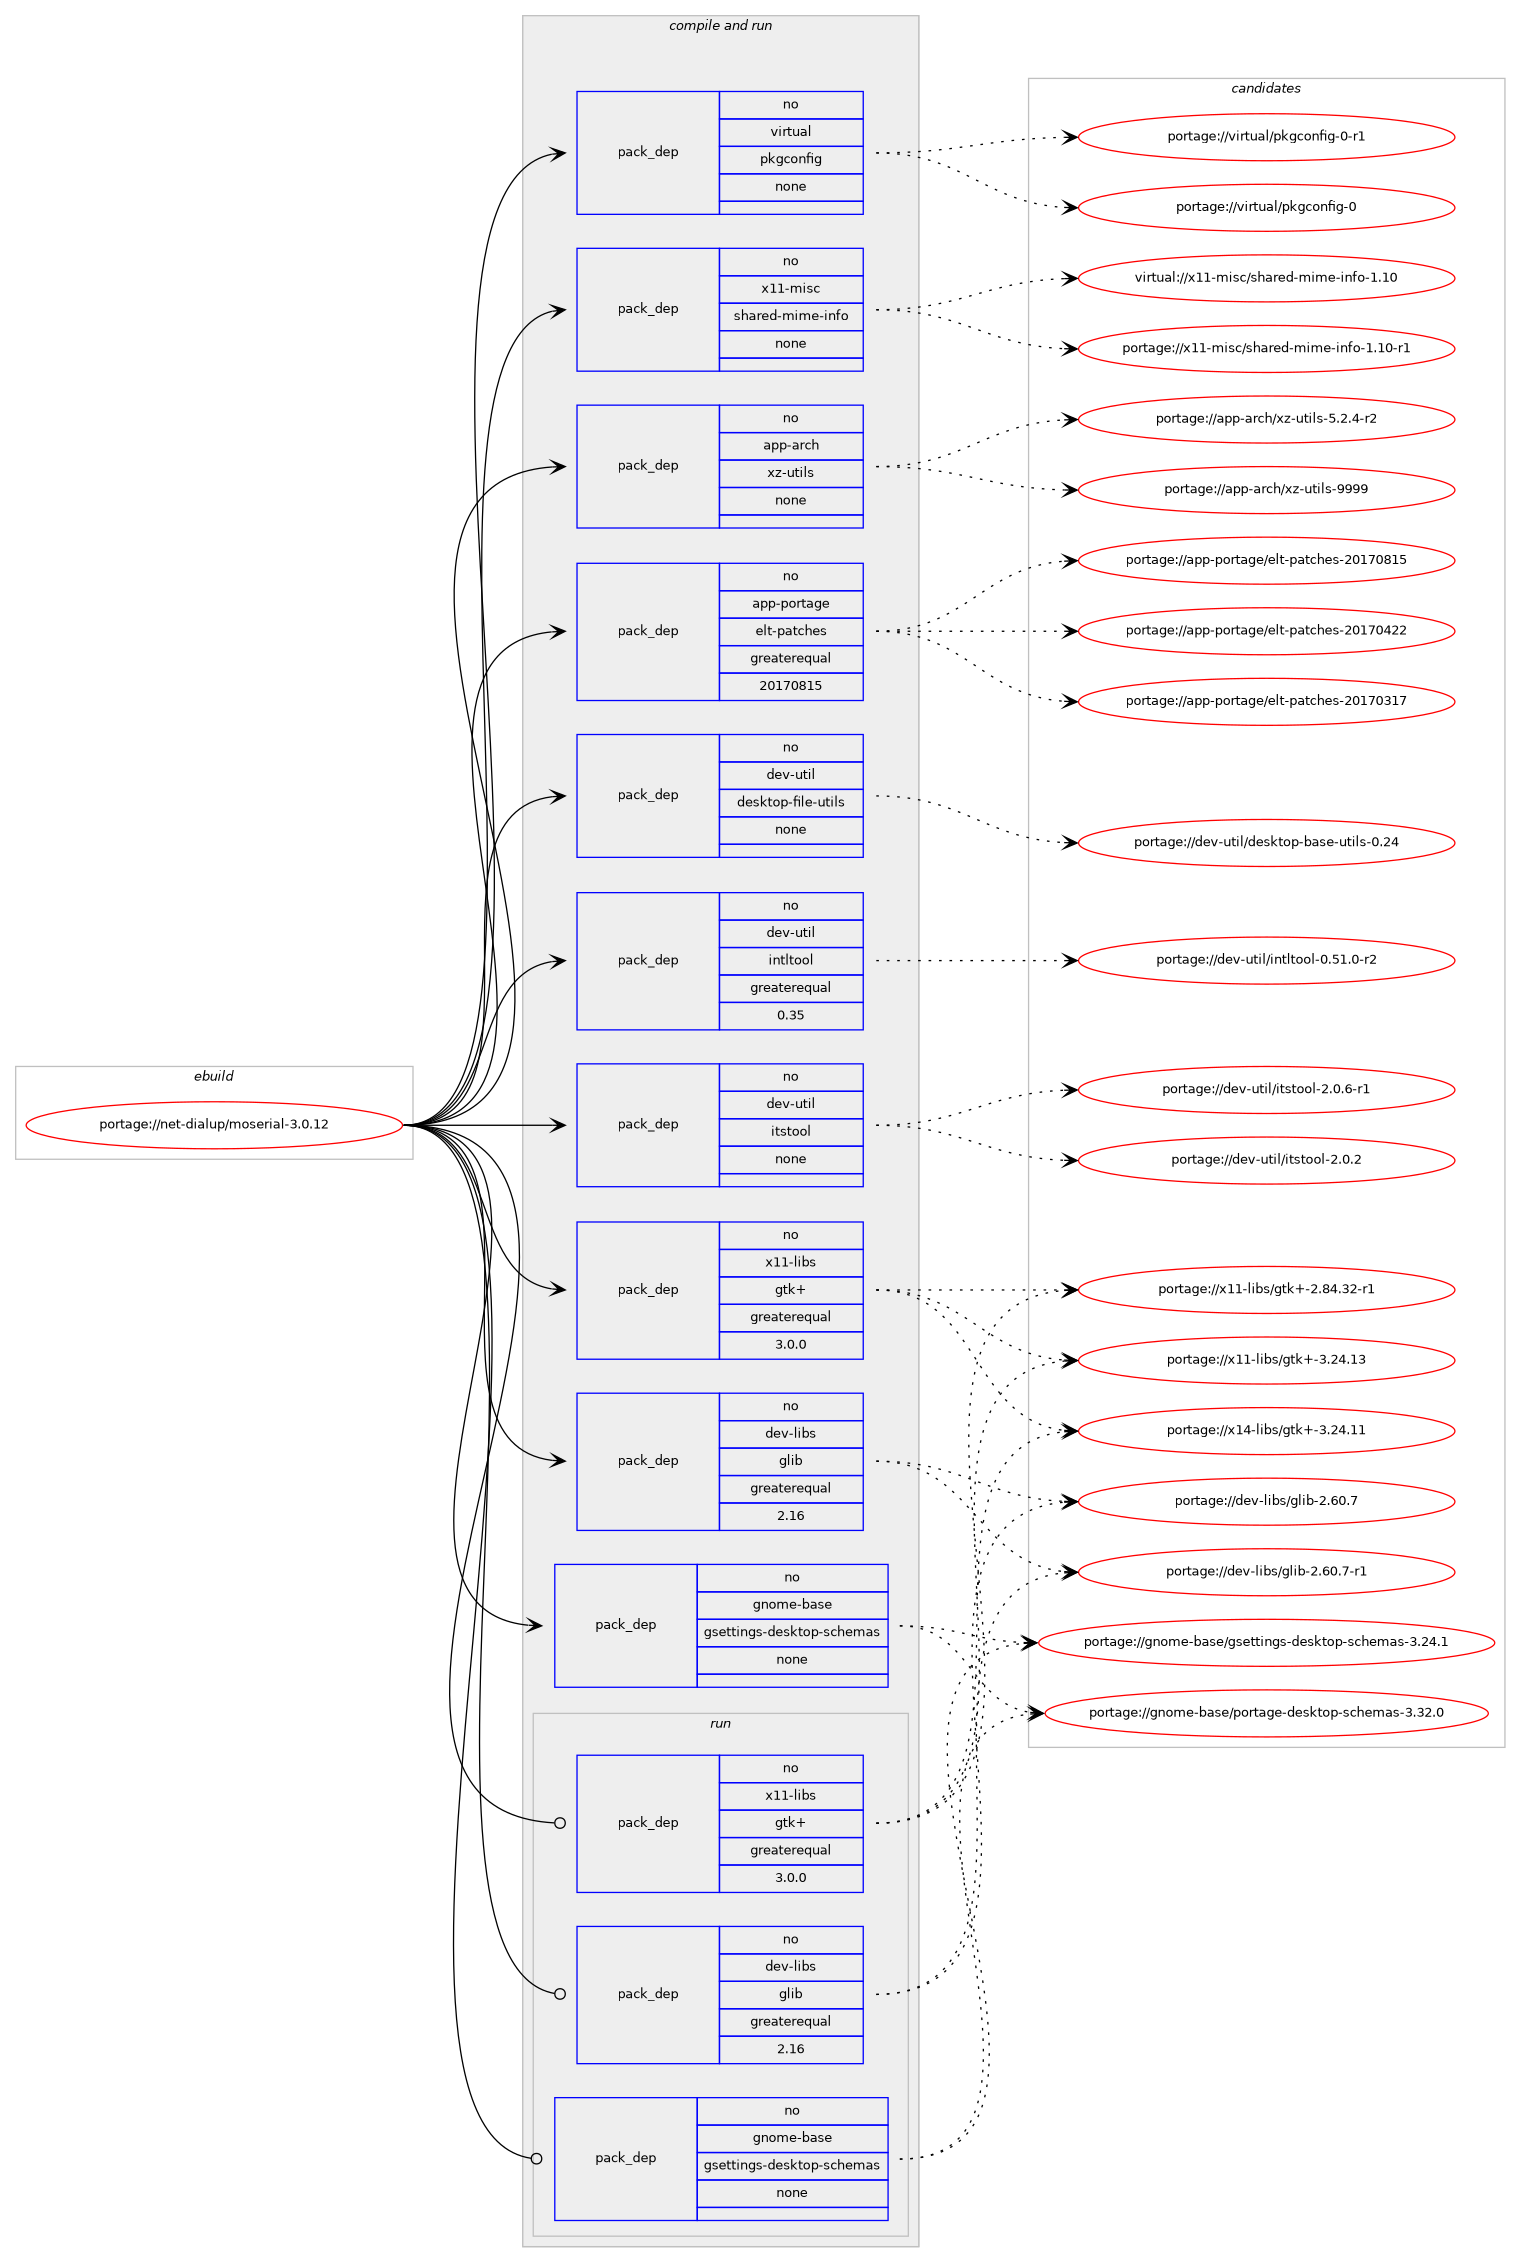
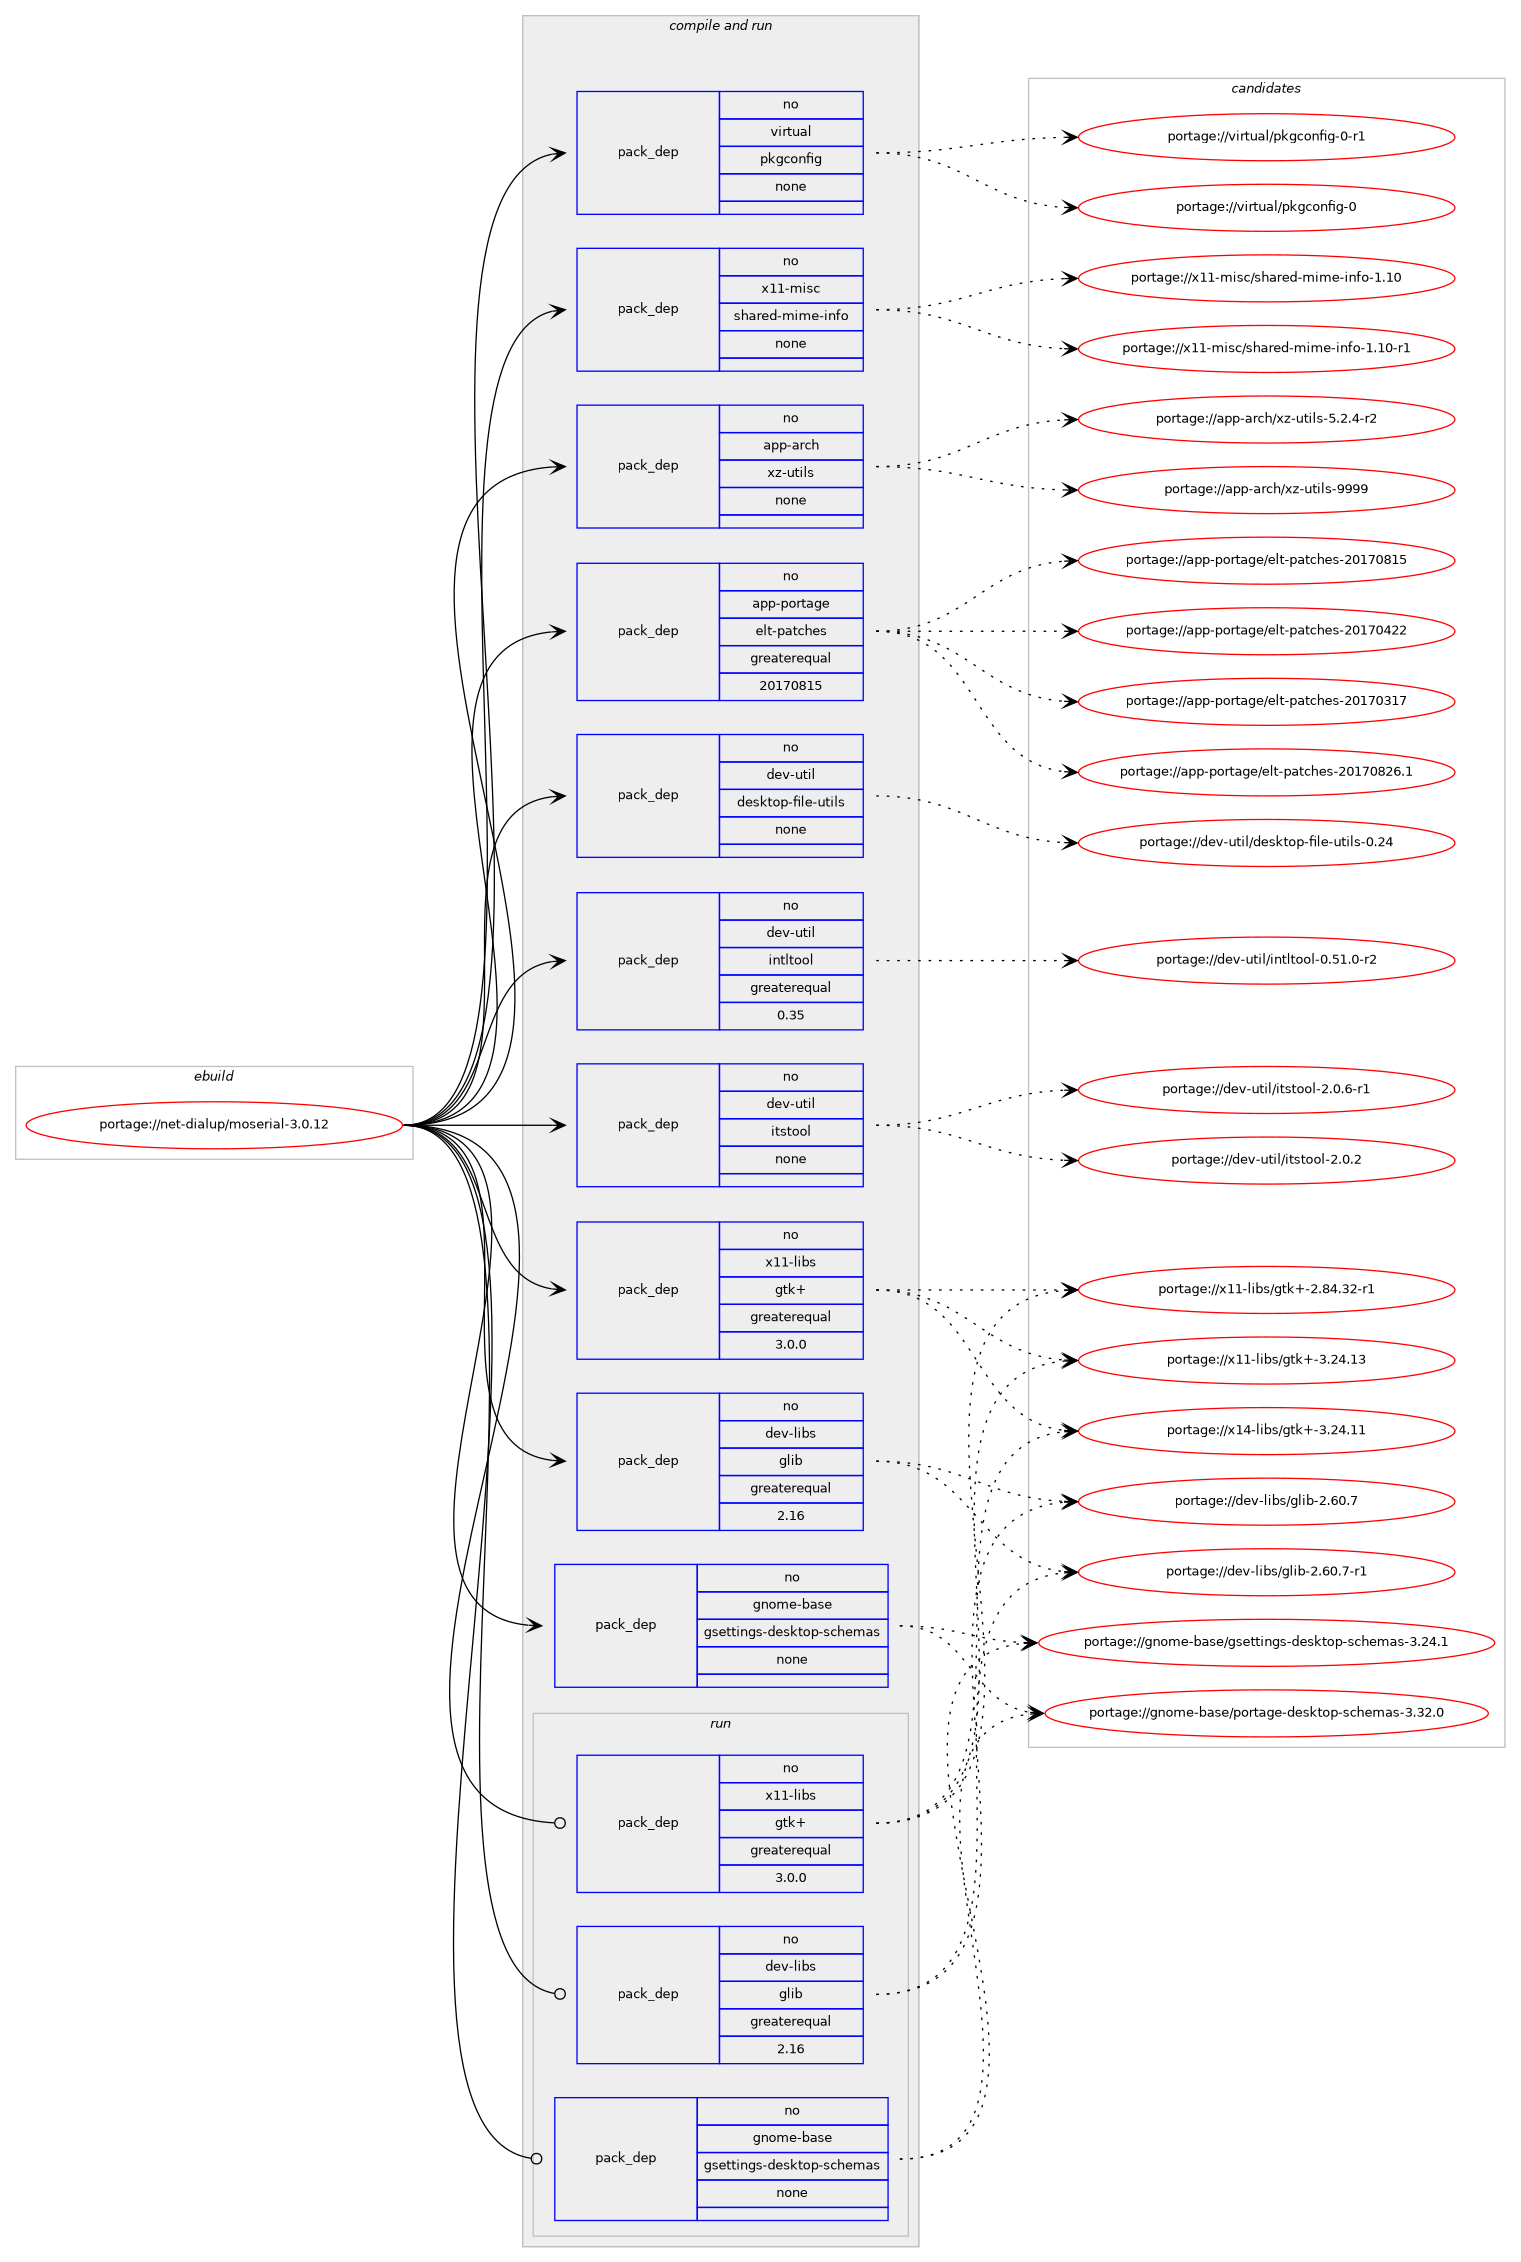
(1267, 278) -> (1267, 278)
none -> (1267, 772)
(1267, 843) -> (1267, 843)
